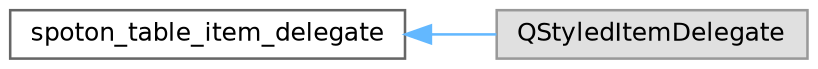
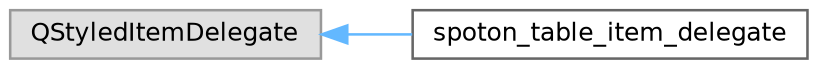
(464, 34) -> (380, 34)
